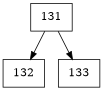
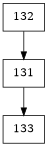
(39, 42) -> (24, 42)
